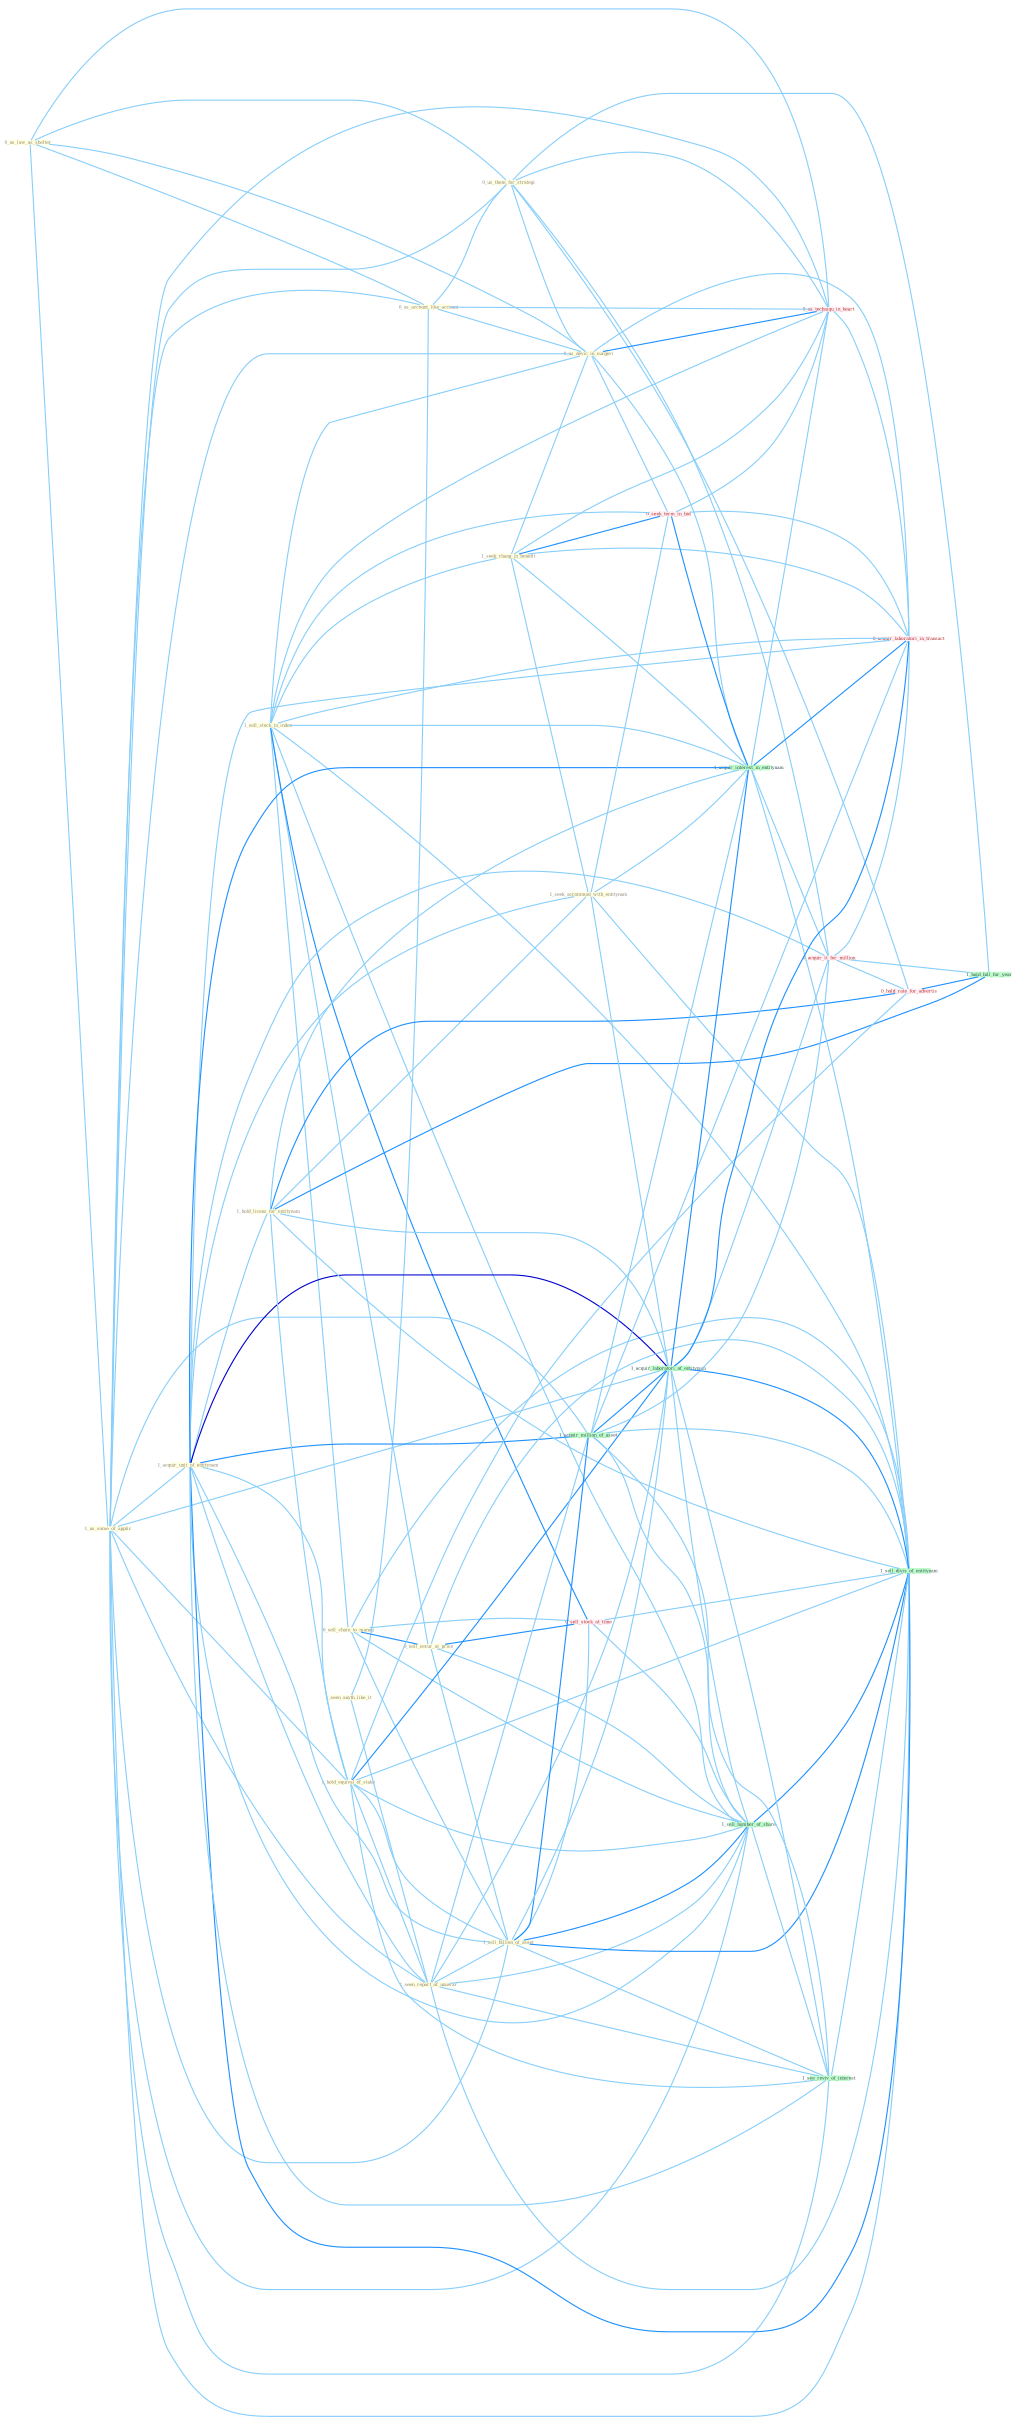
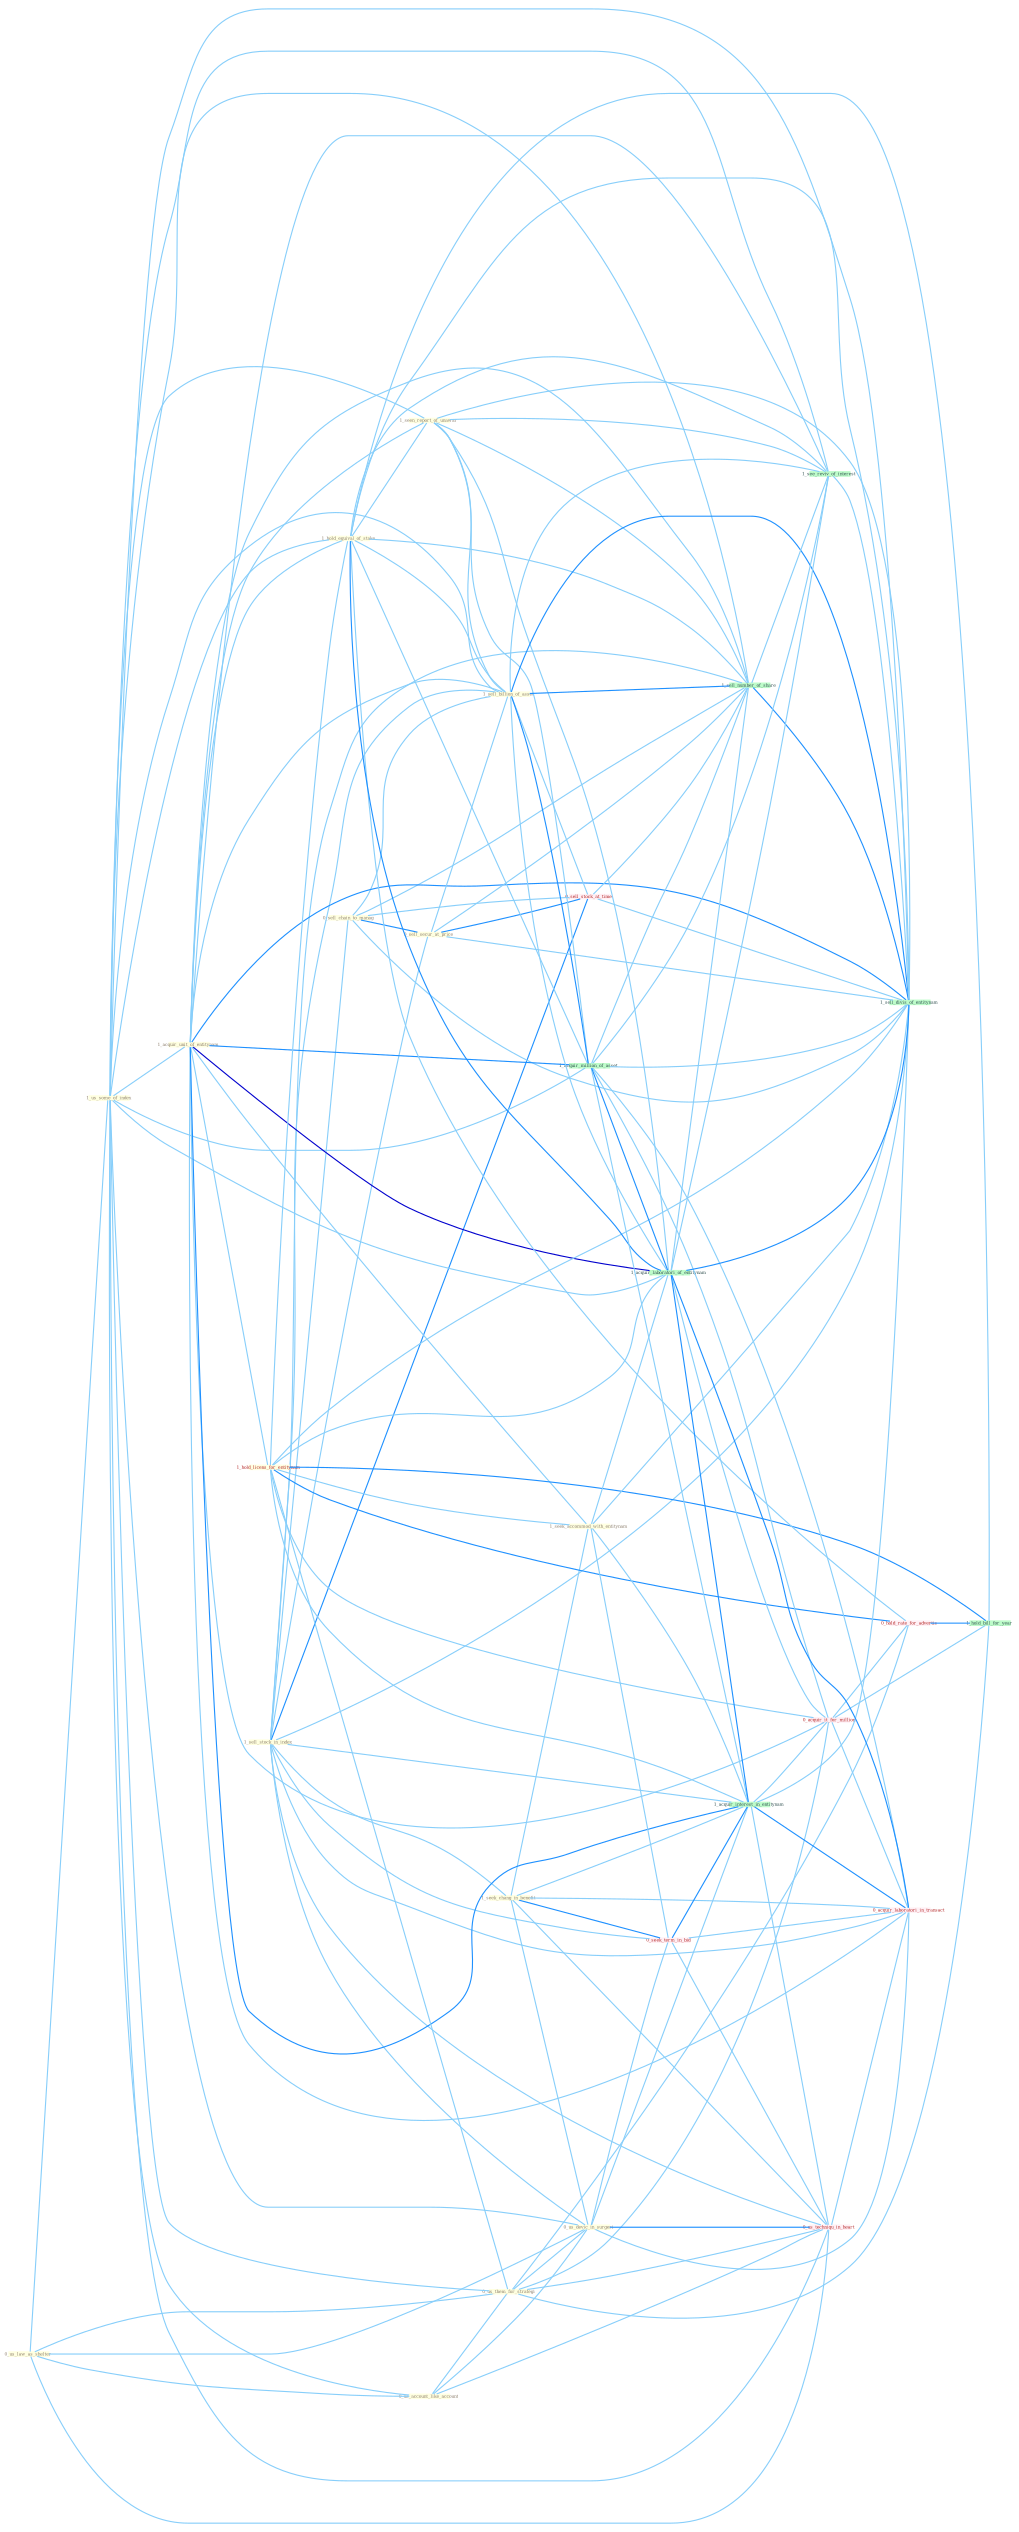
none -> (944, 471)
none -> (464, 789)
none -> (311, 995)
(269, 1212) -> (269, 1467)
(109, 1529) -> (109, 1098)
none -> (500, 1656)
(349, 1698) -> none
none -> (383, 1859)
